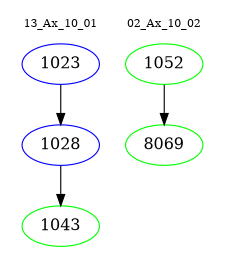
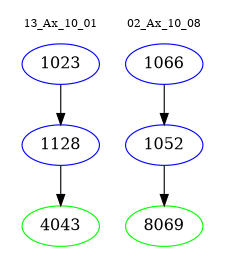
(164, 24) -> (164, 24)
none -> (164, 64)
(164, 64) -> (164, 145)
(61, 145) -> (61, 145)
(61, 226) -> (61, 226)
